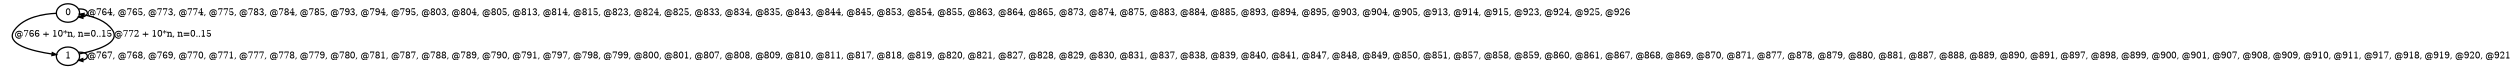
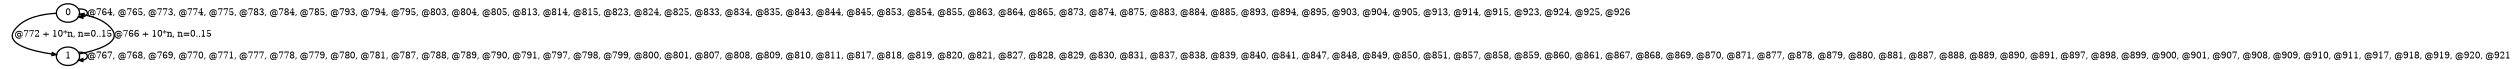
(63, 35) -> (63, 35)
(163, 35) -> (163, 35)
